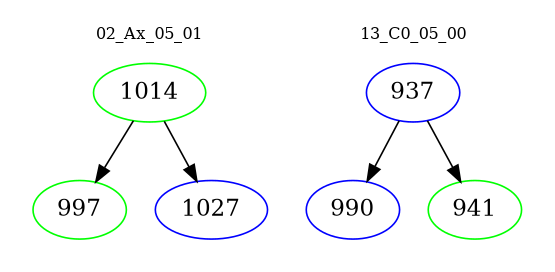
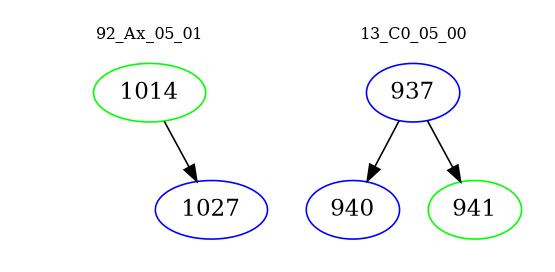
(150, 35) -> (150, 35)
(80, 210) -> none
(353, 210) -> (353, 210)
